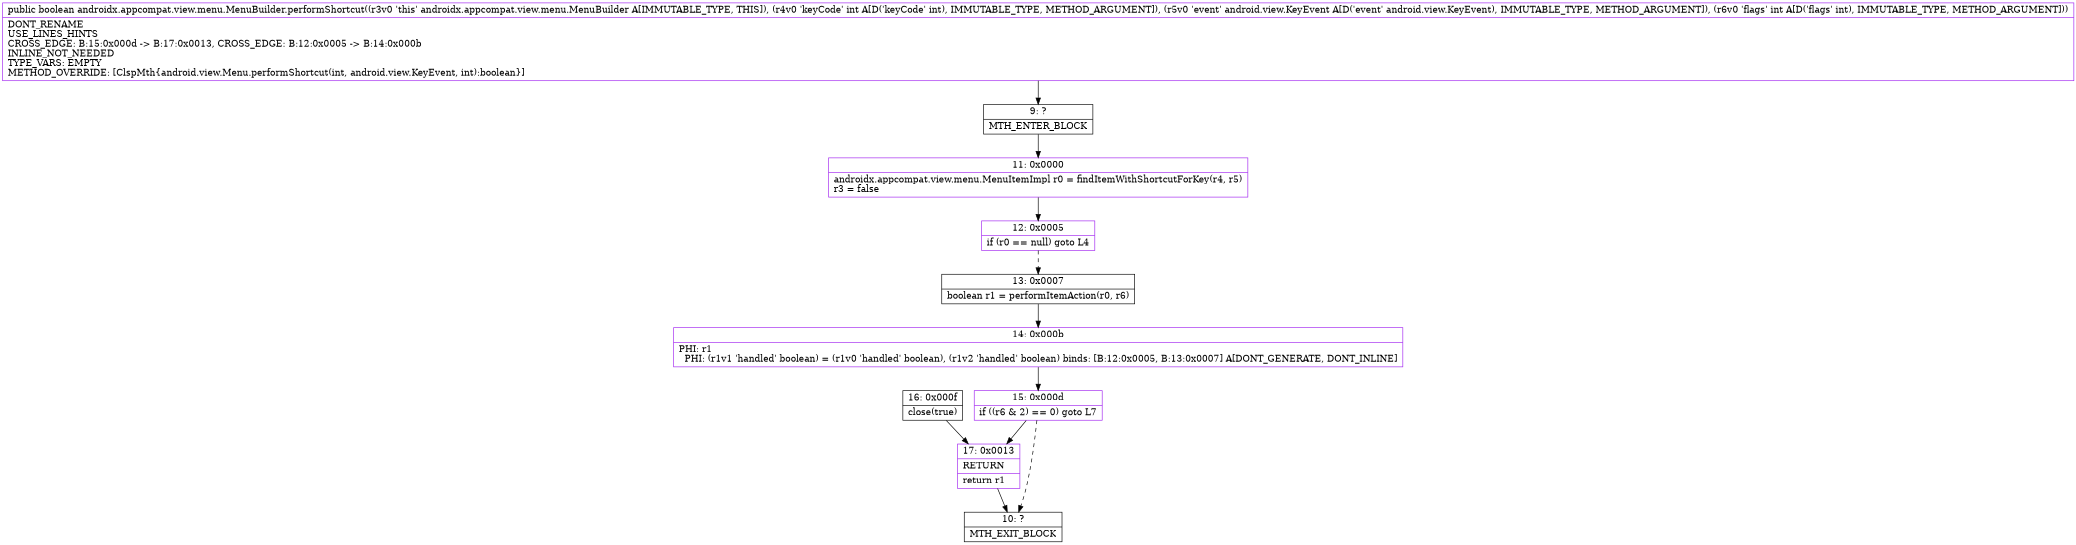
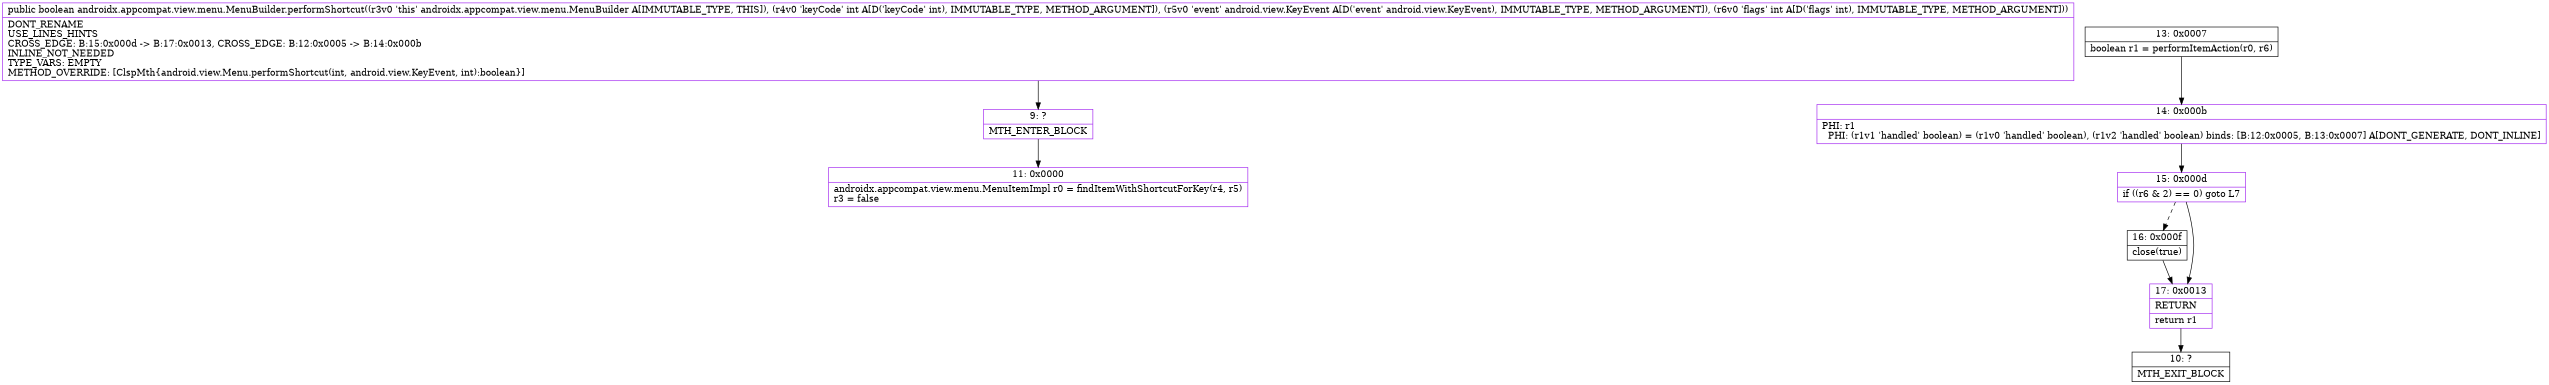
(1038, 119) -> (1038, 124)
(1038, 236) -> none
(1031, 463) -> (2171, 213)
